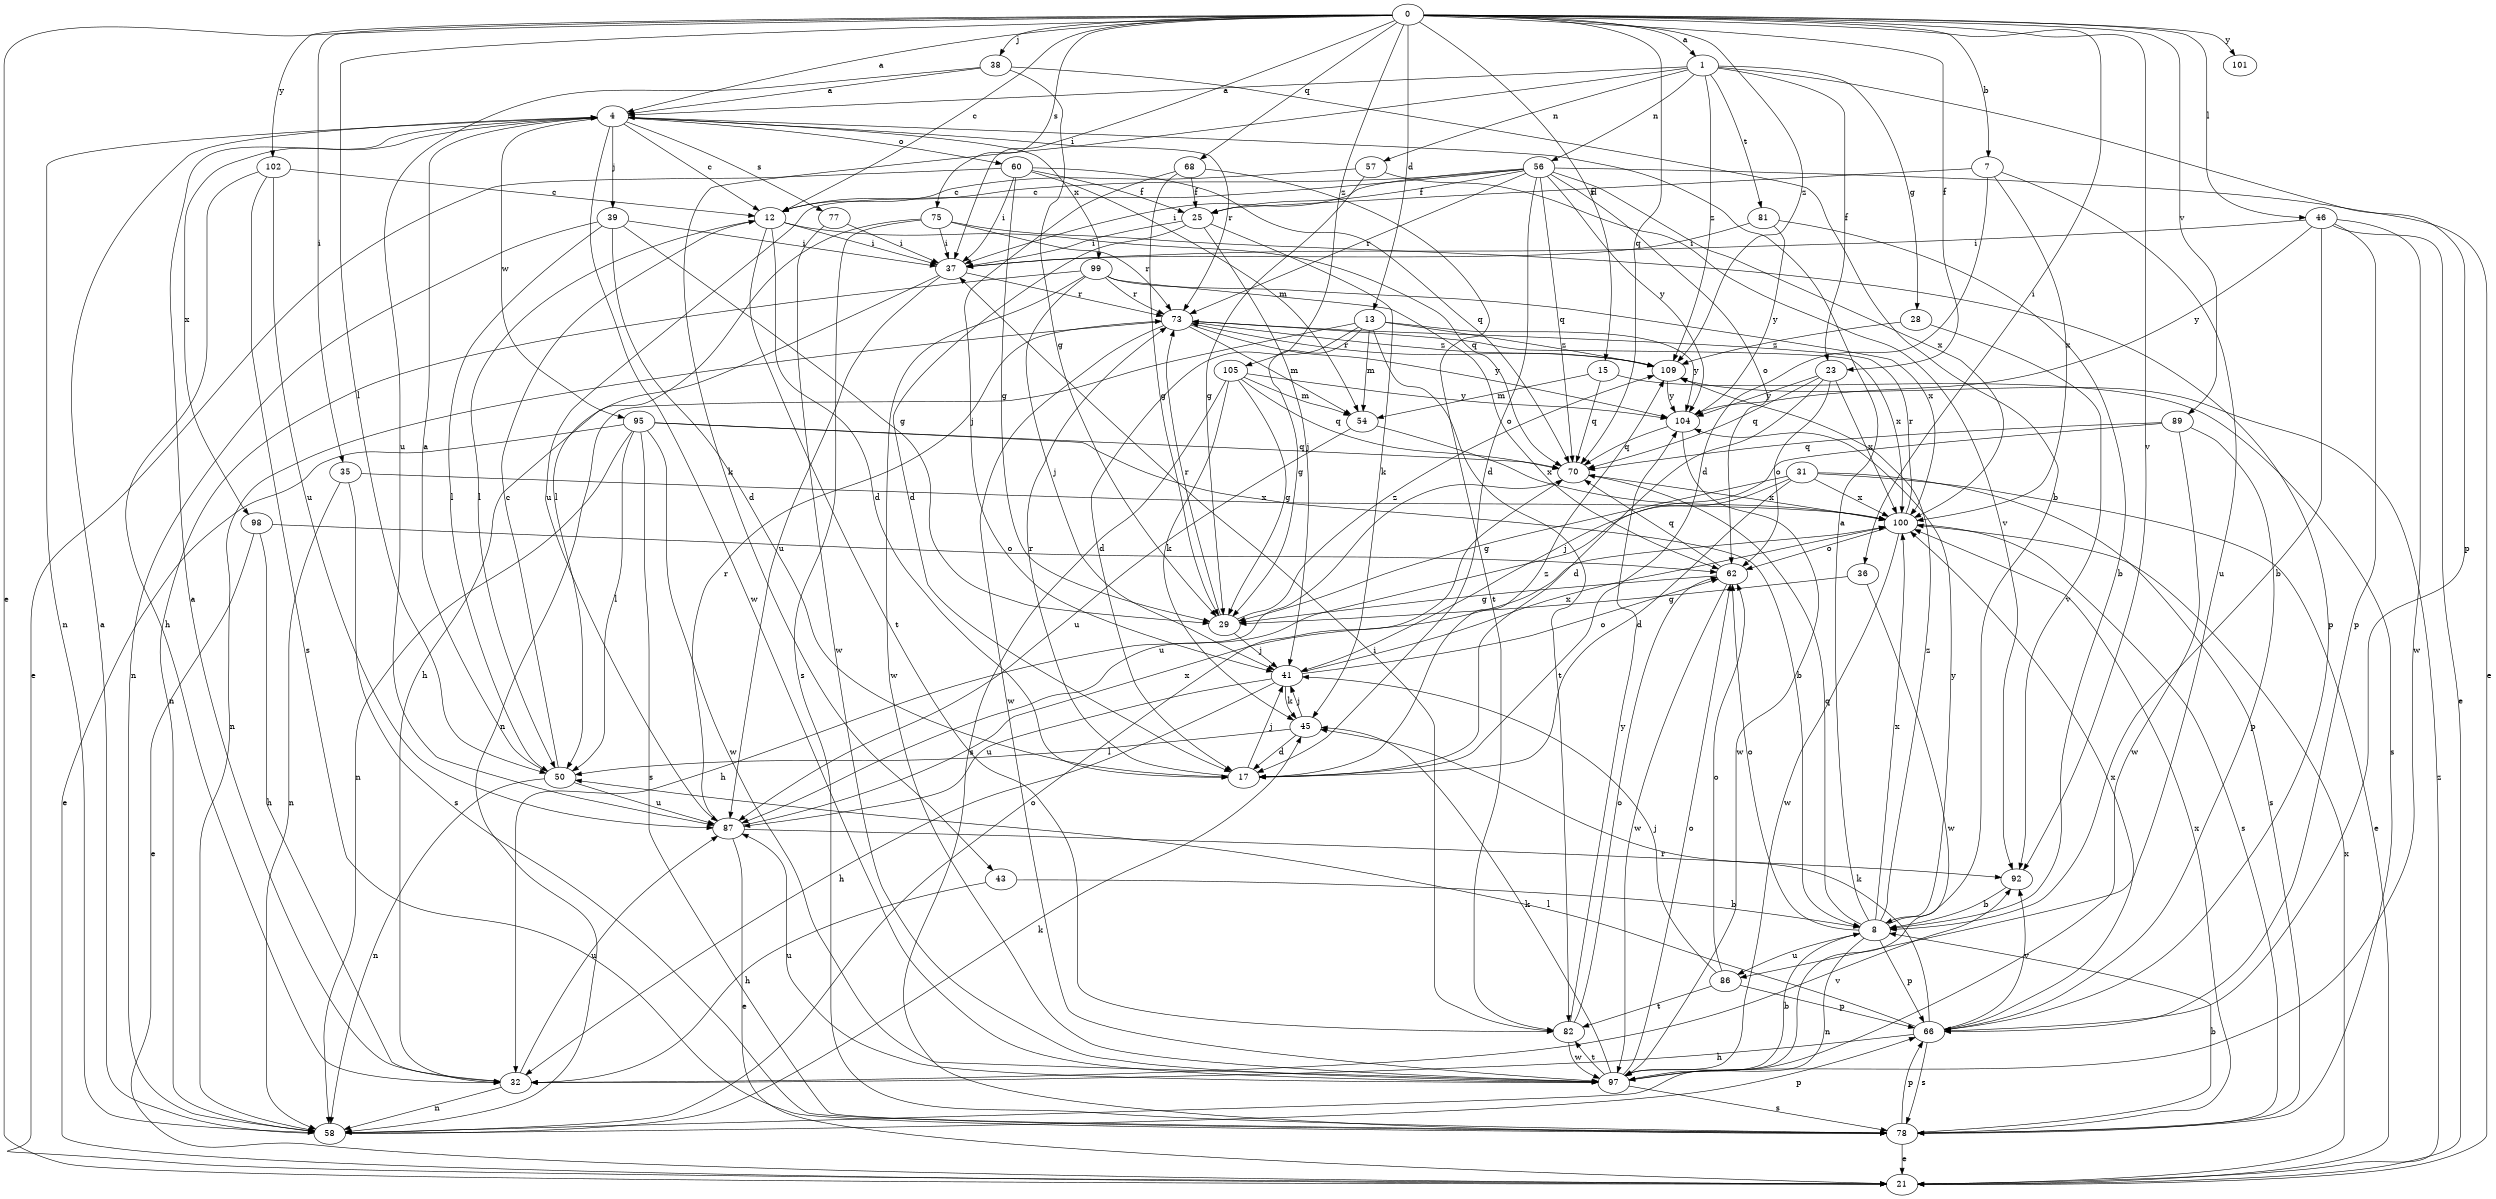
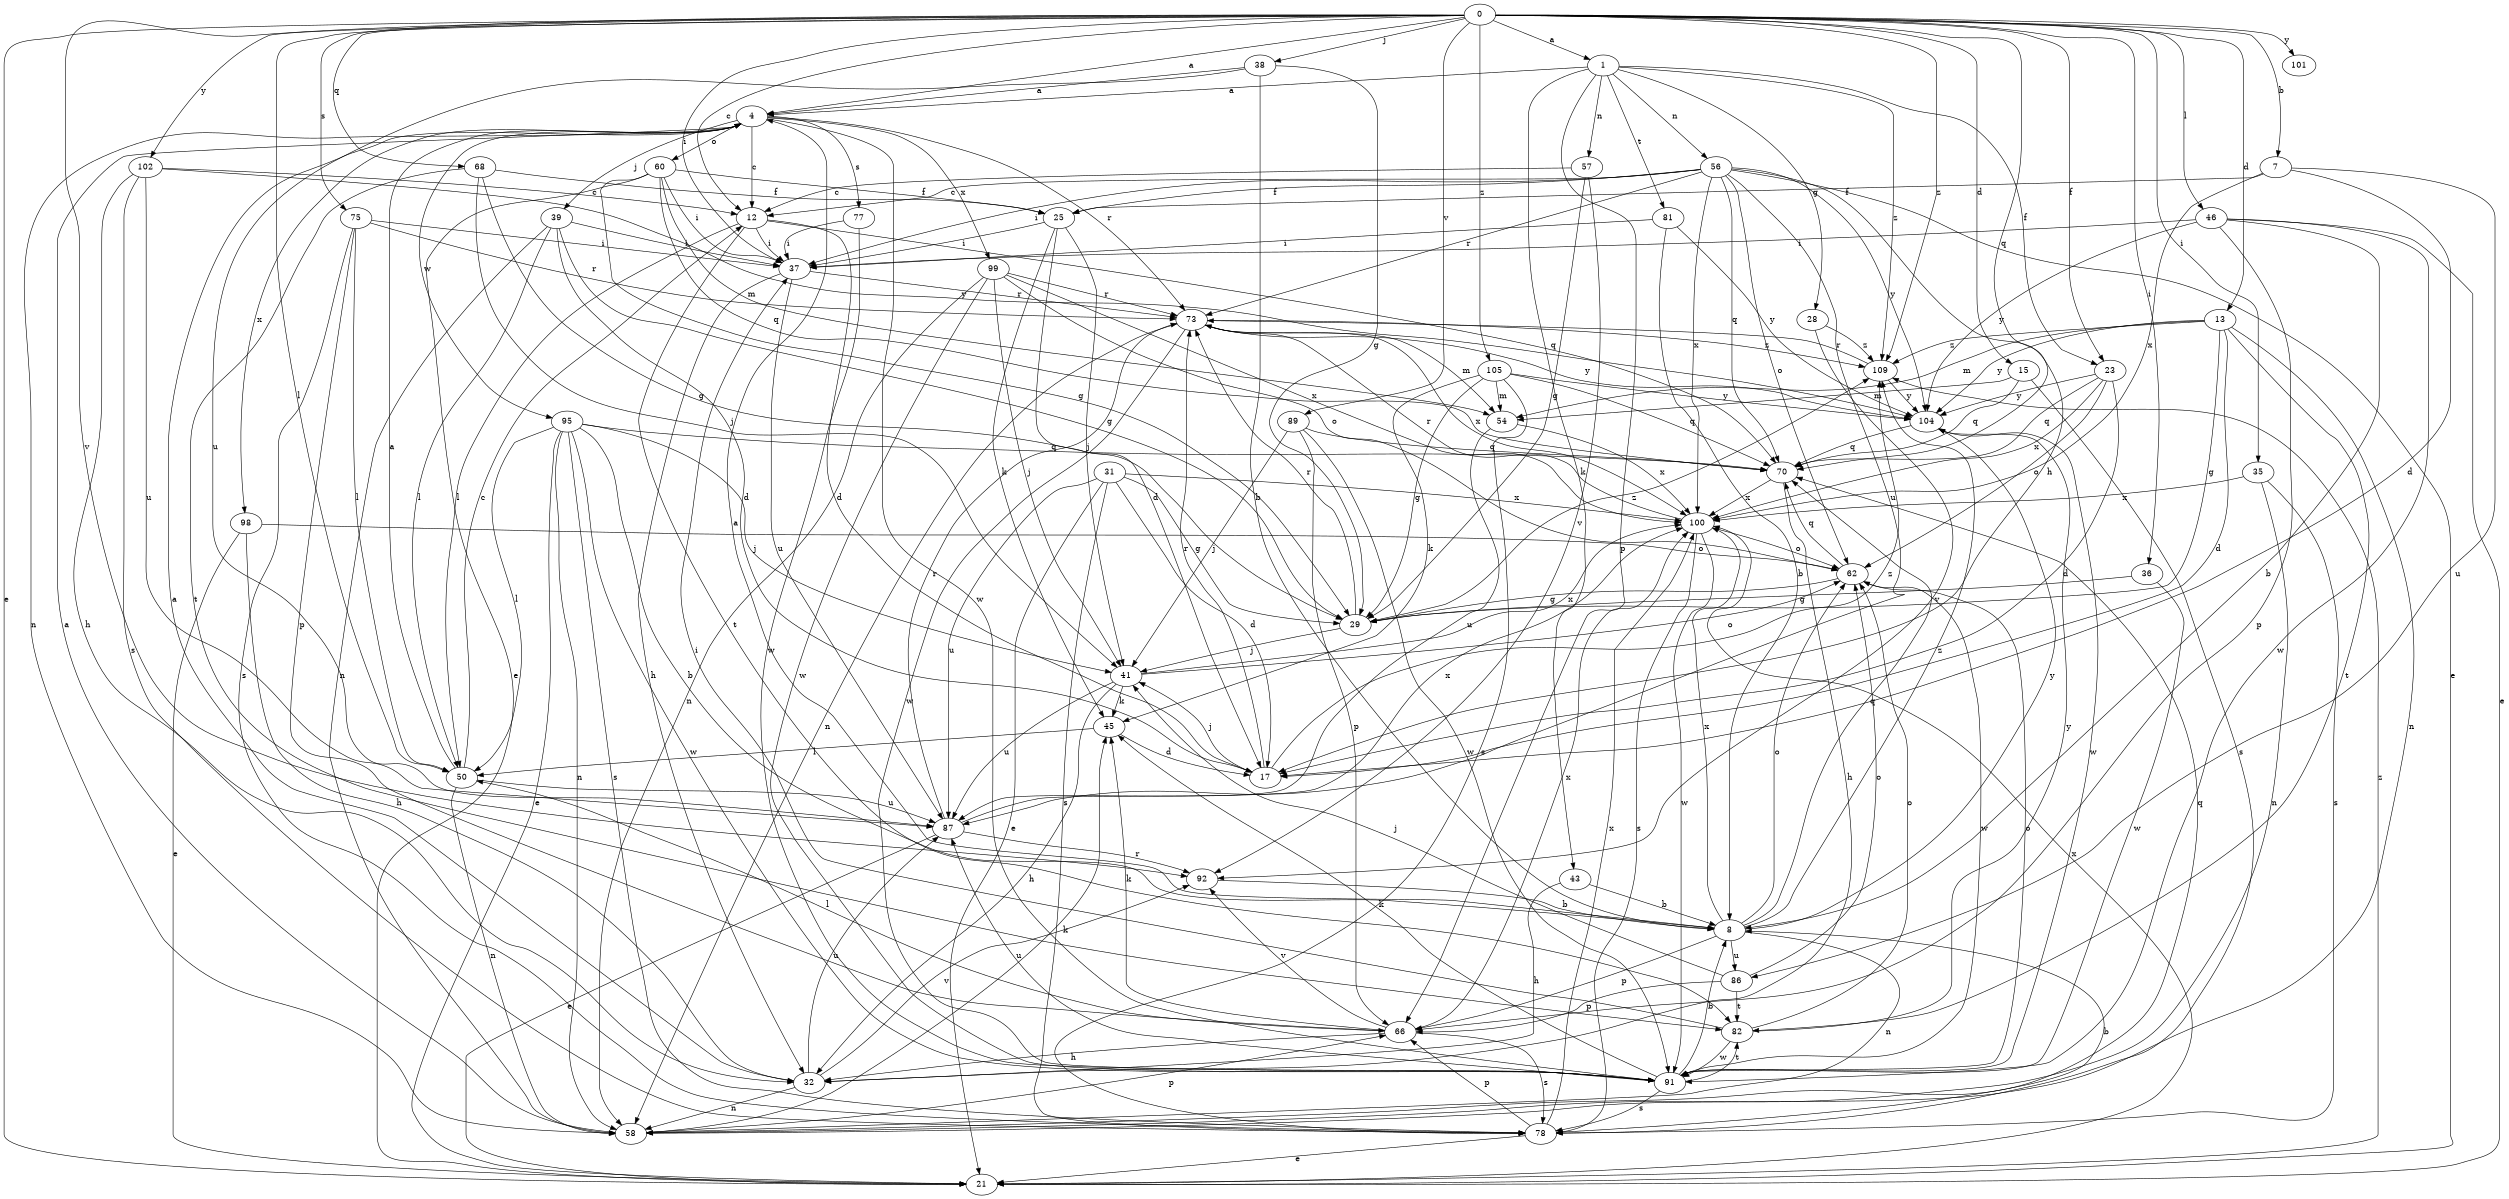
none -> (986, 300)
(1490, 472) -> (2050, 472)
(1297, 704) -> (813, 588)
(1033, 803) -> (2200, 803)
(1614, 1083) -> (1670, 1083)
